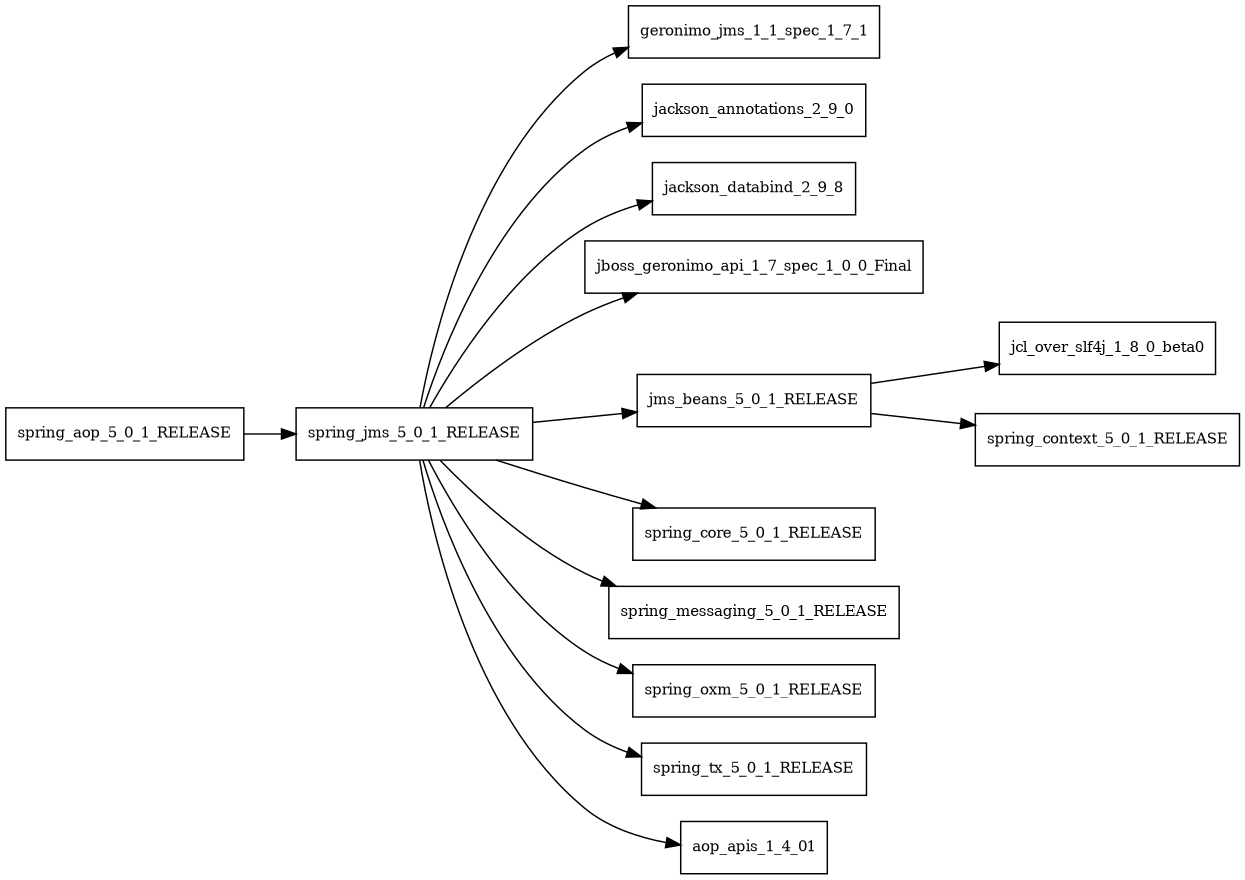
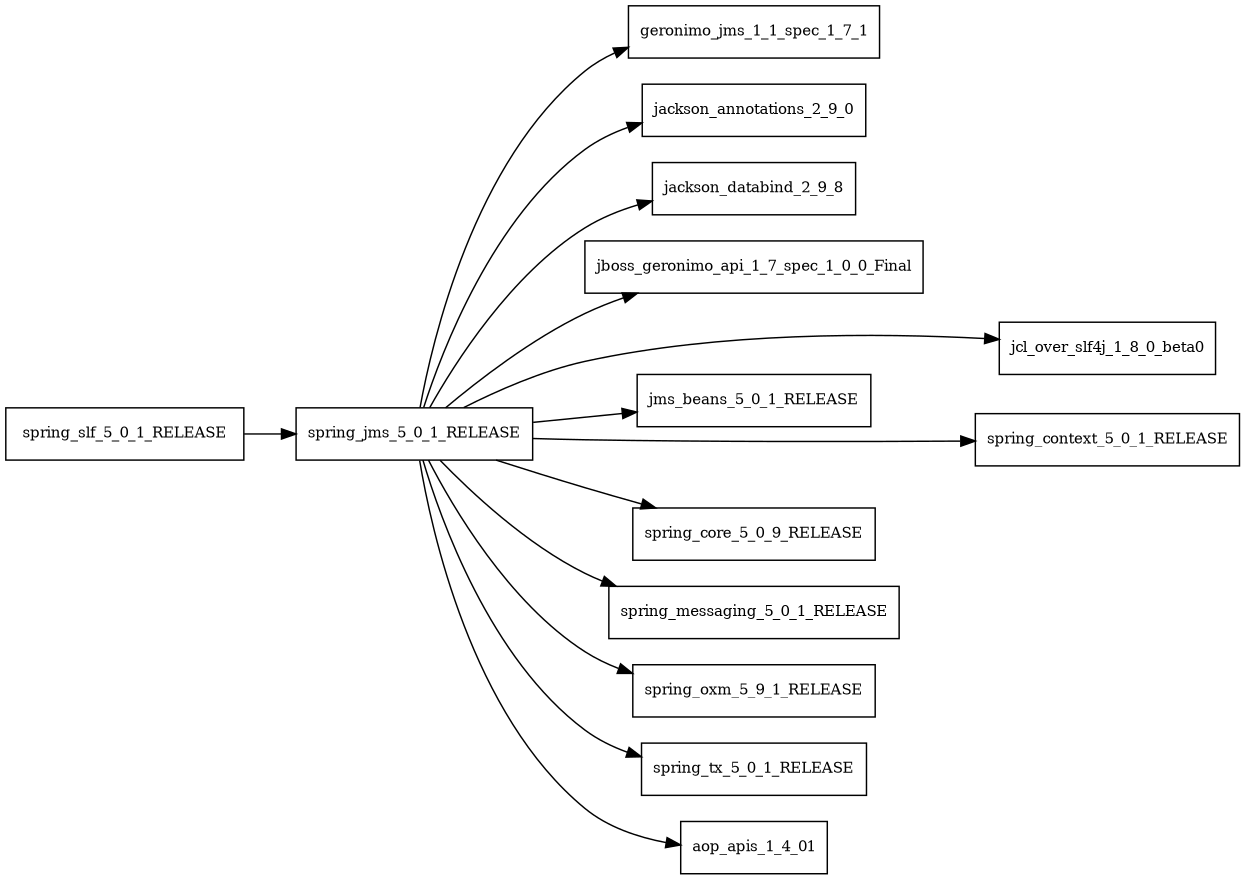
(928, 375) -> (719, 342)
(916, 419) -> (746, 441)
(125, 434) -> (125, 434)
(754, 534) -> (754, 534)
(754, 691) -> (754, 691)
